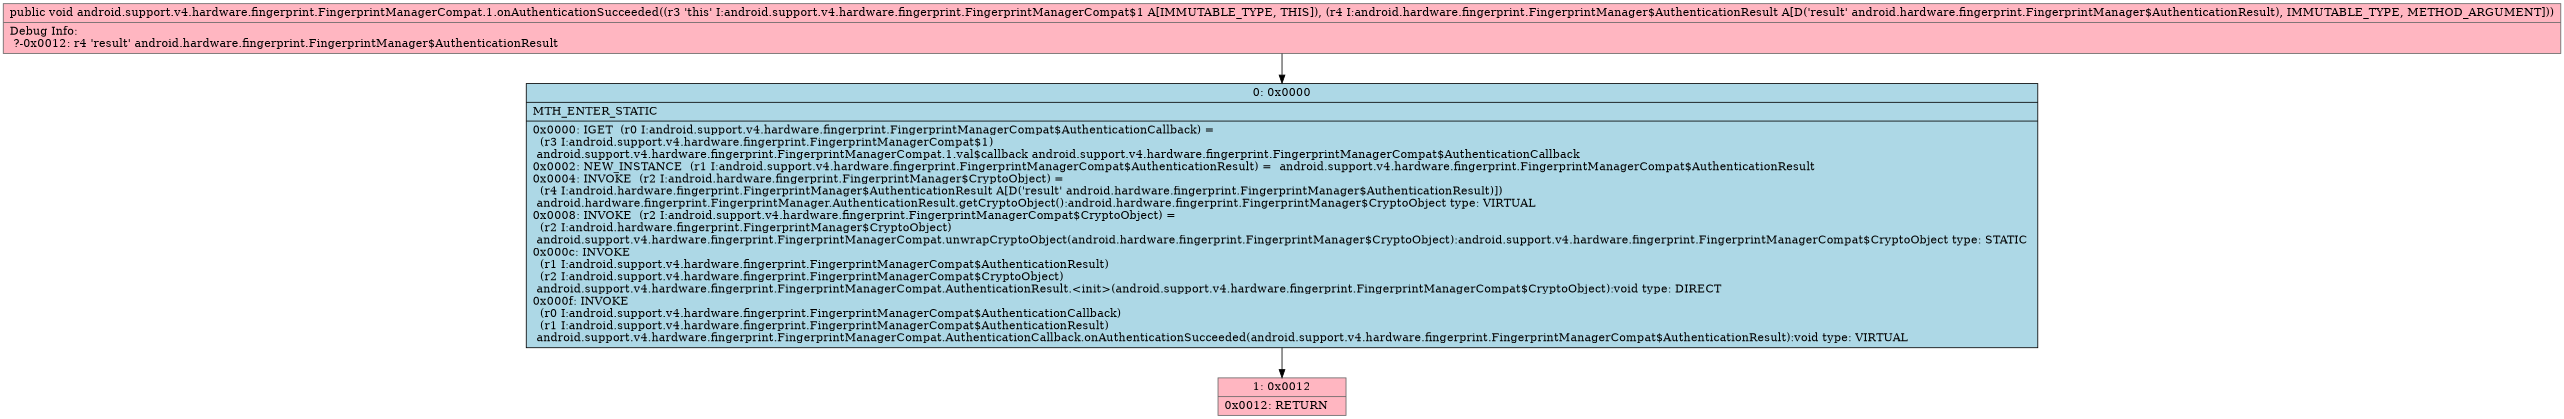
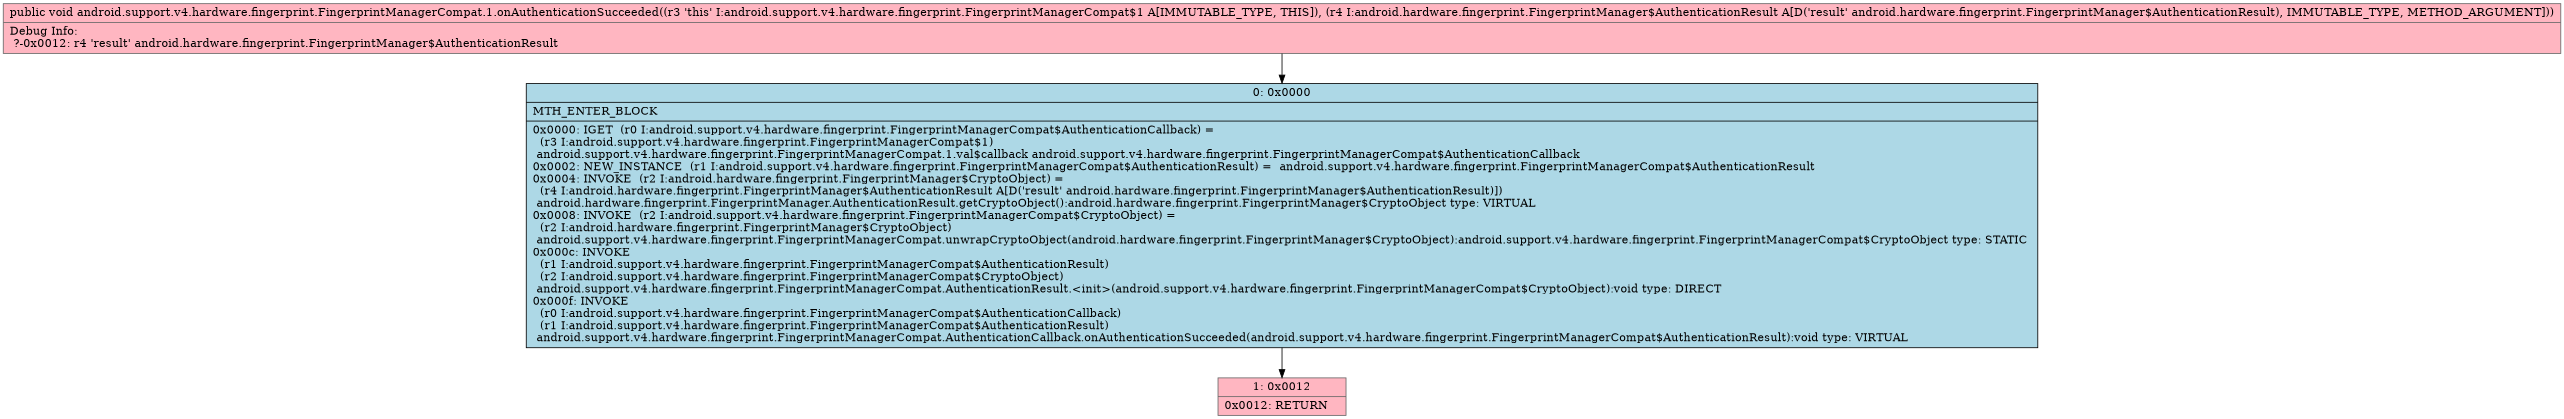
(596, 111) -> (596, 111)
